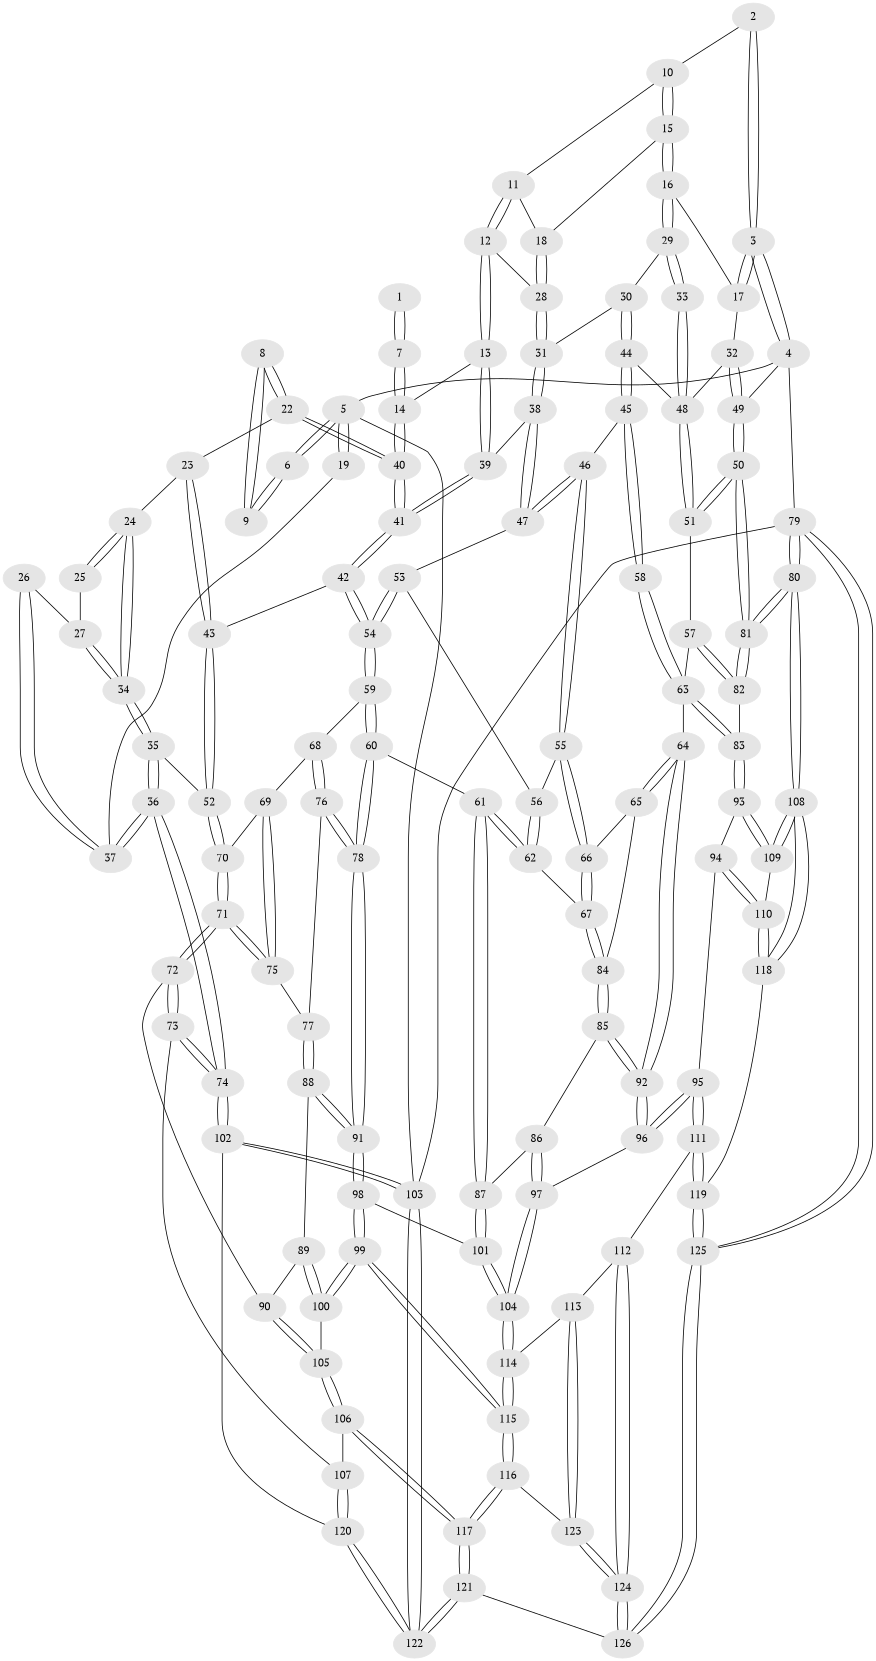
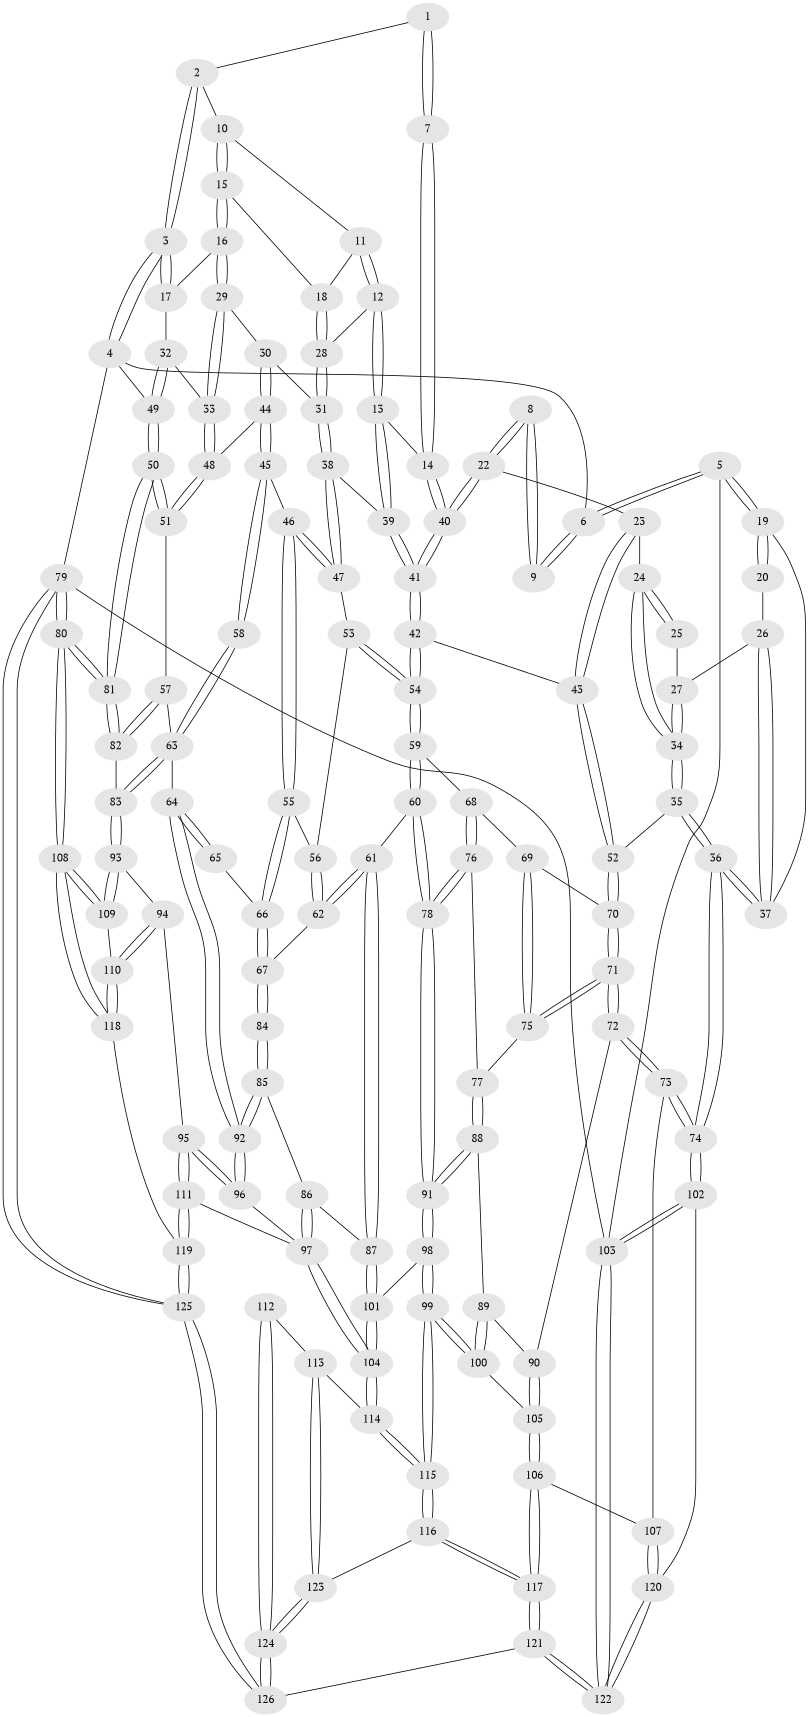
none -> (313, 45)
(566, 382) -> (402, 376)
(705, 384) -> (188, 382)
none -> (763, 578)
(623, 887) -> none
(660, 1195) -> (245, 1224)
